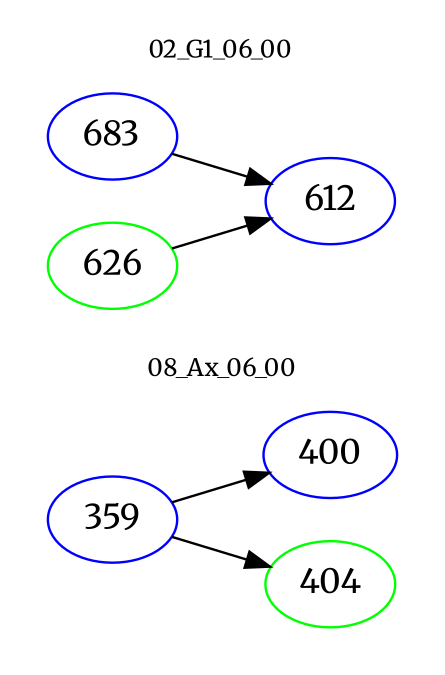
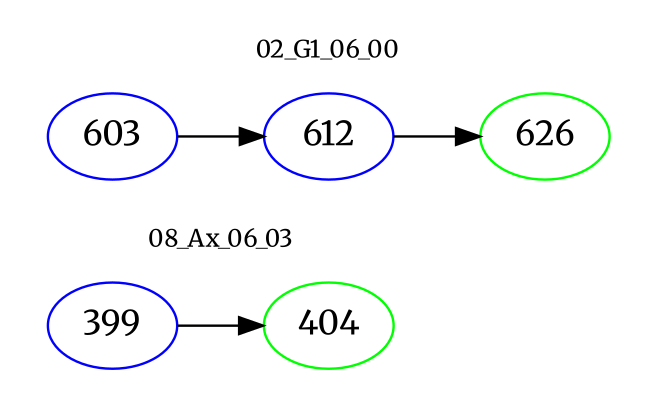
(113, 136) -> (113, 136)
(210, 237) -> (424, 136)
(223, 370) -> (221, 241)
(330, 455) -> none
(113, 520) -> (113, 326)
